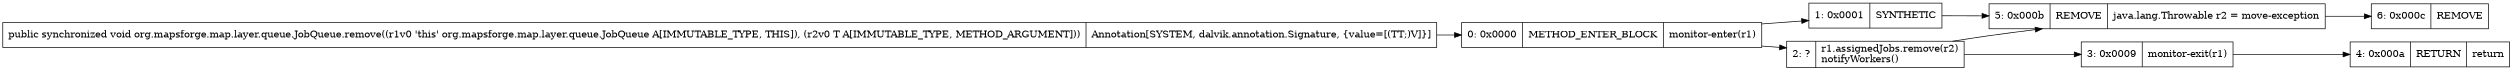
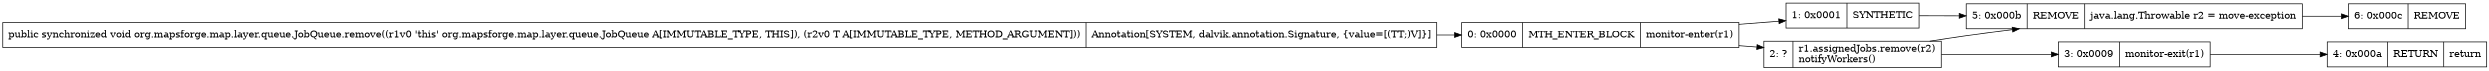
(1593, 35) -> (1582, 35)
